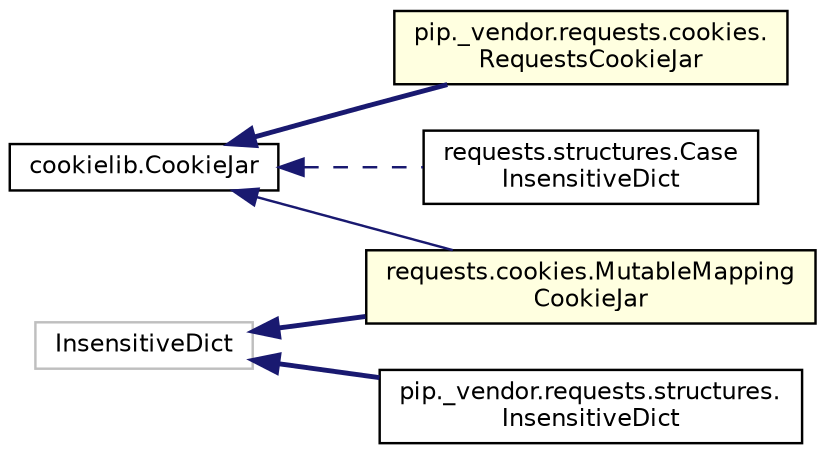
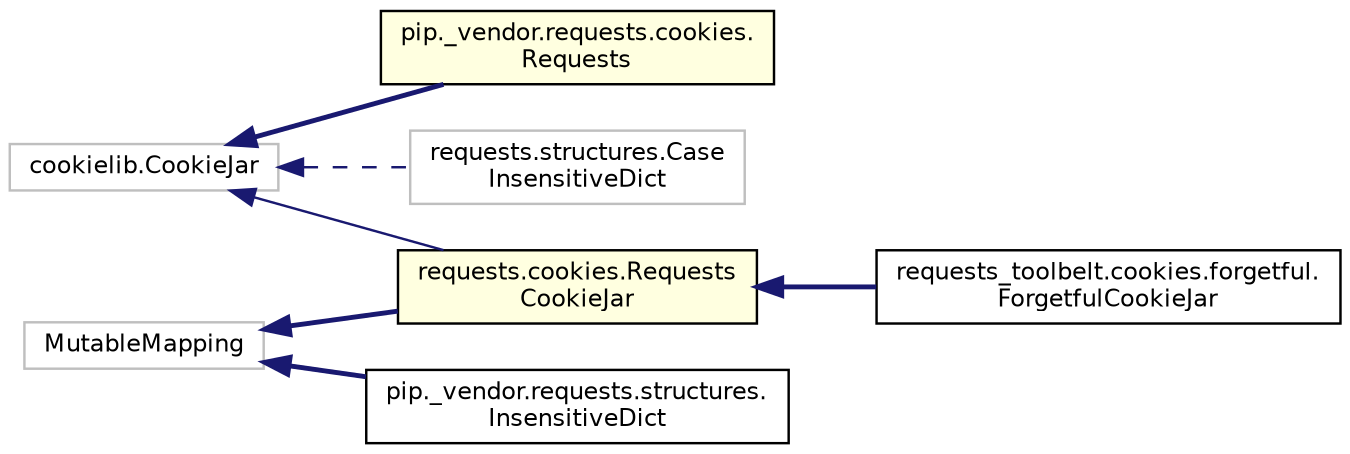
(591, 48) -> (577, 48)
(144, 167) -> (144, 167)
(591, 167) -> (577, 167)
(591, 287) -> (577, 287)
none -> (1109, 287)
(144, 345) -> (144, 345)
